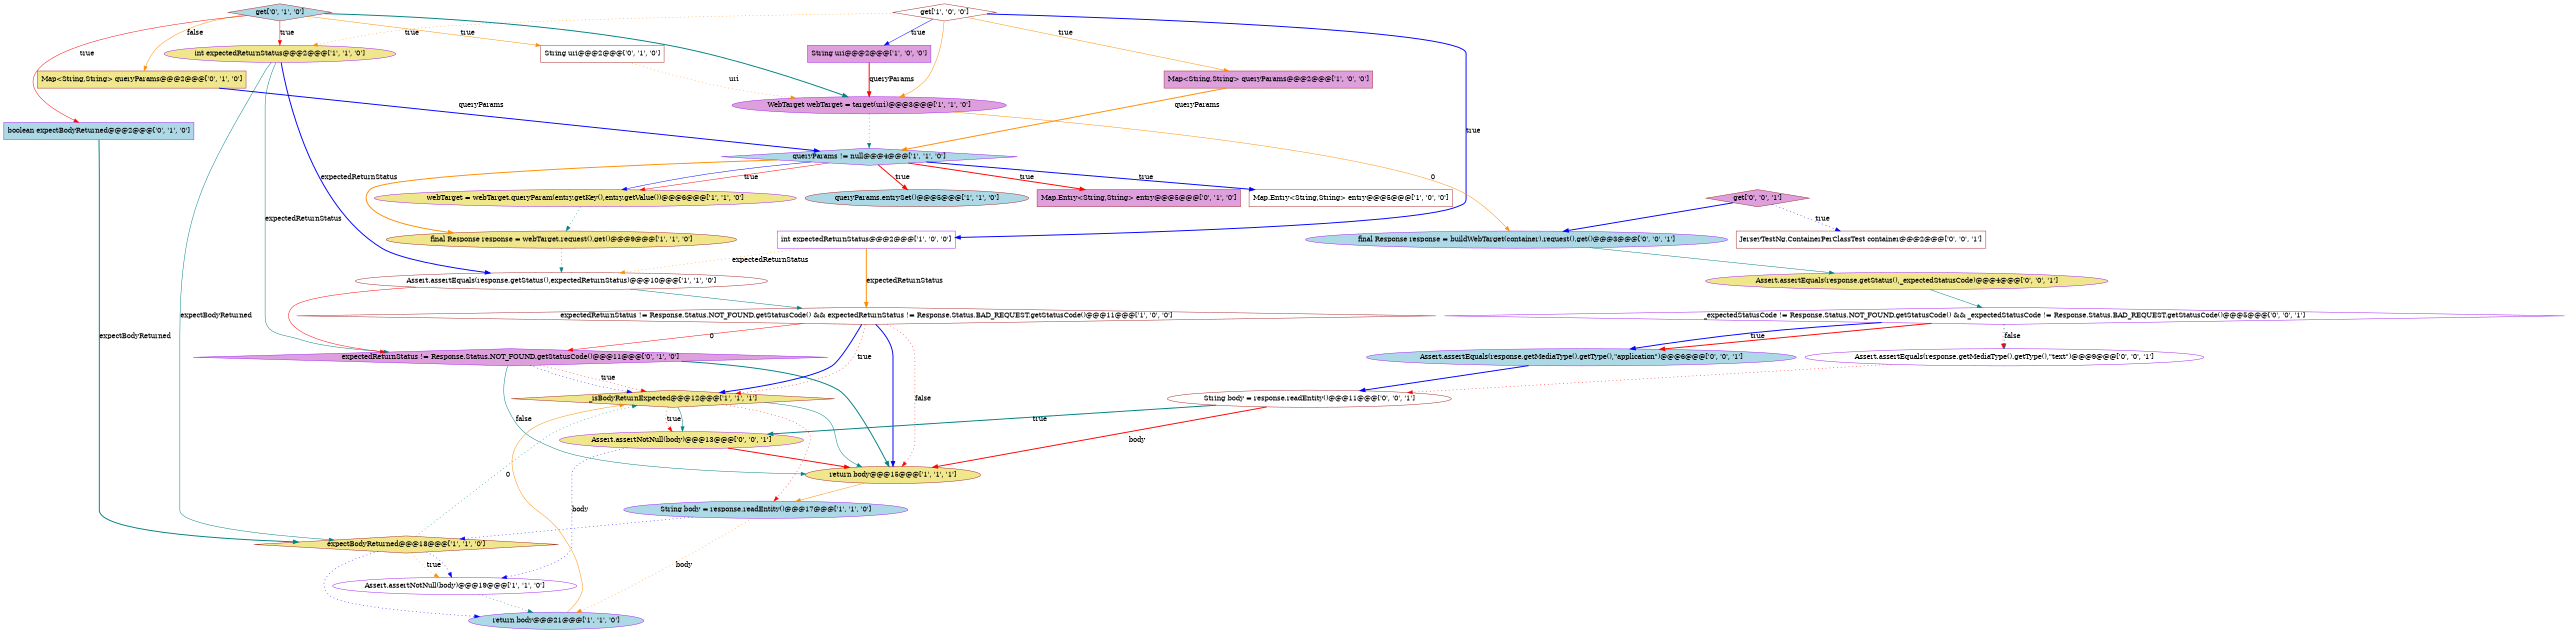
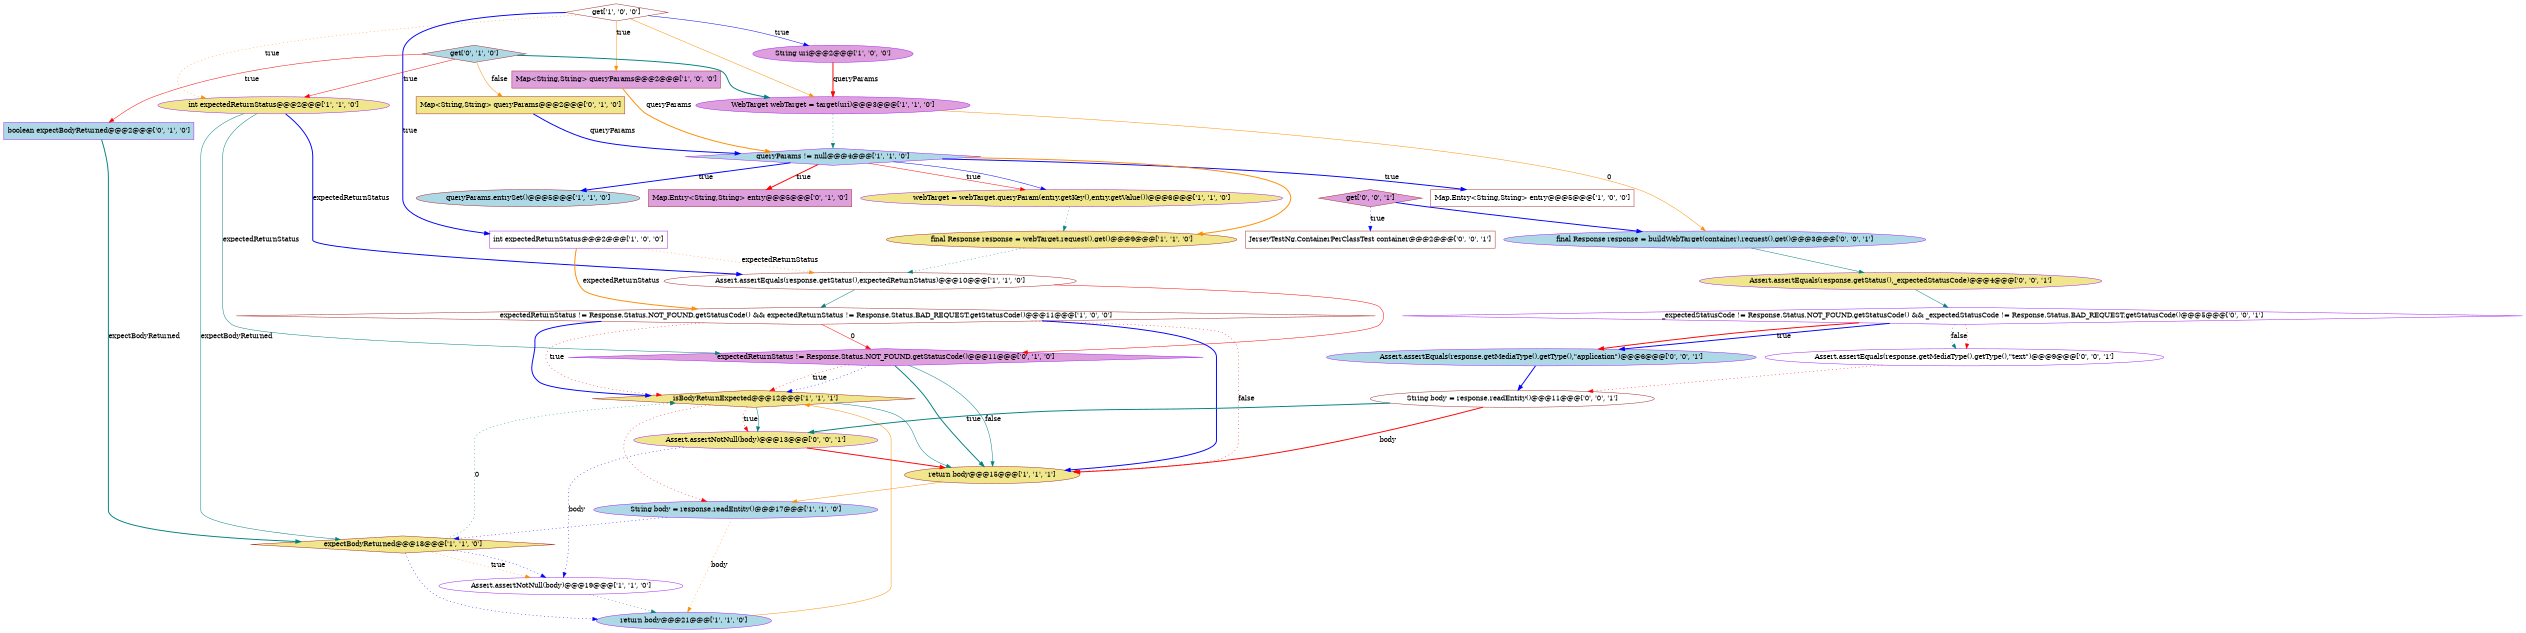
(602, 54) -> none
(869, 54) -> (833, 54)
(891, 176) -> (688, 176)
